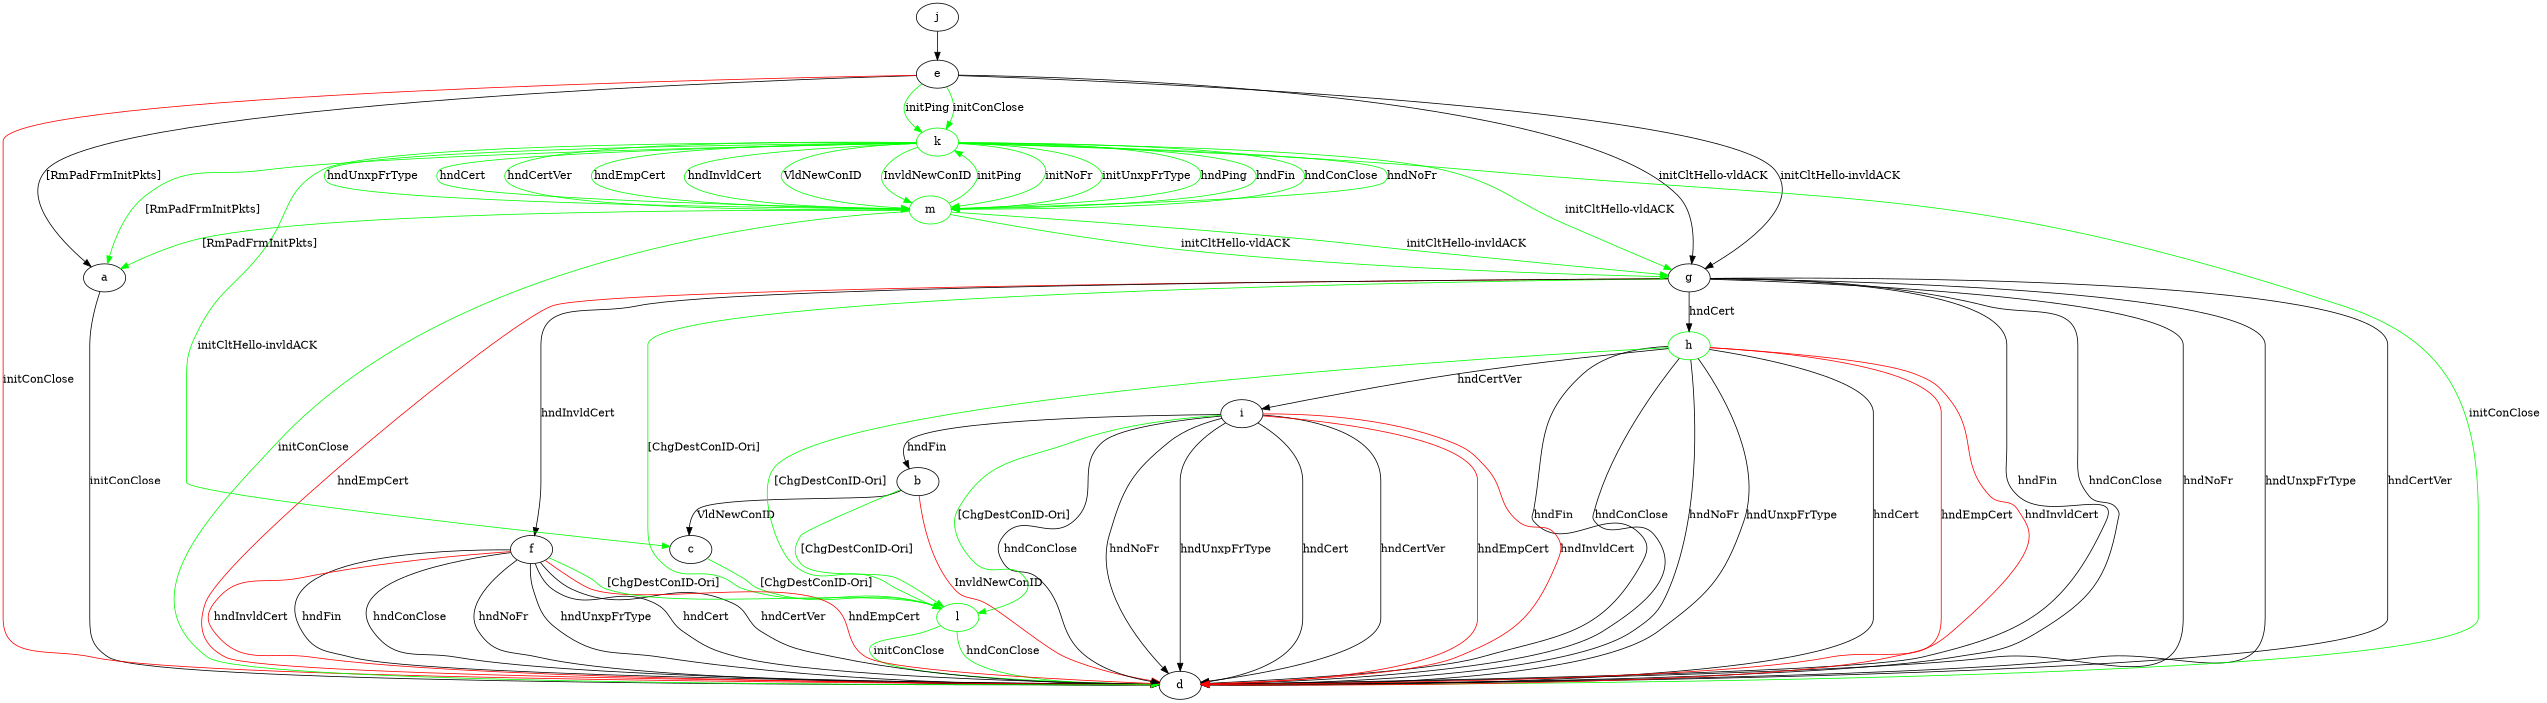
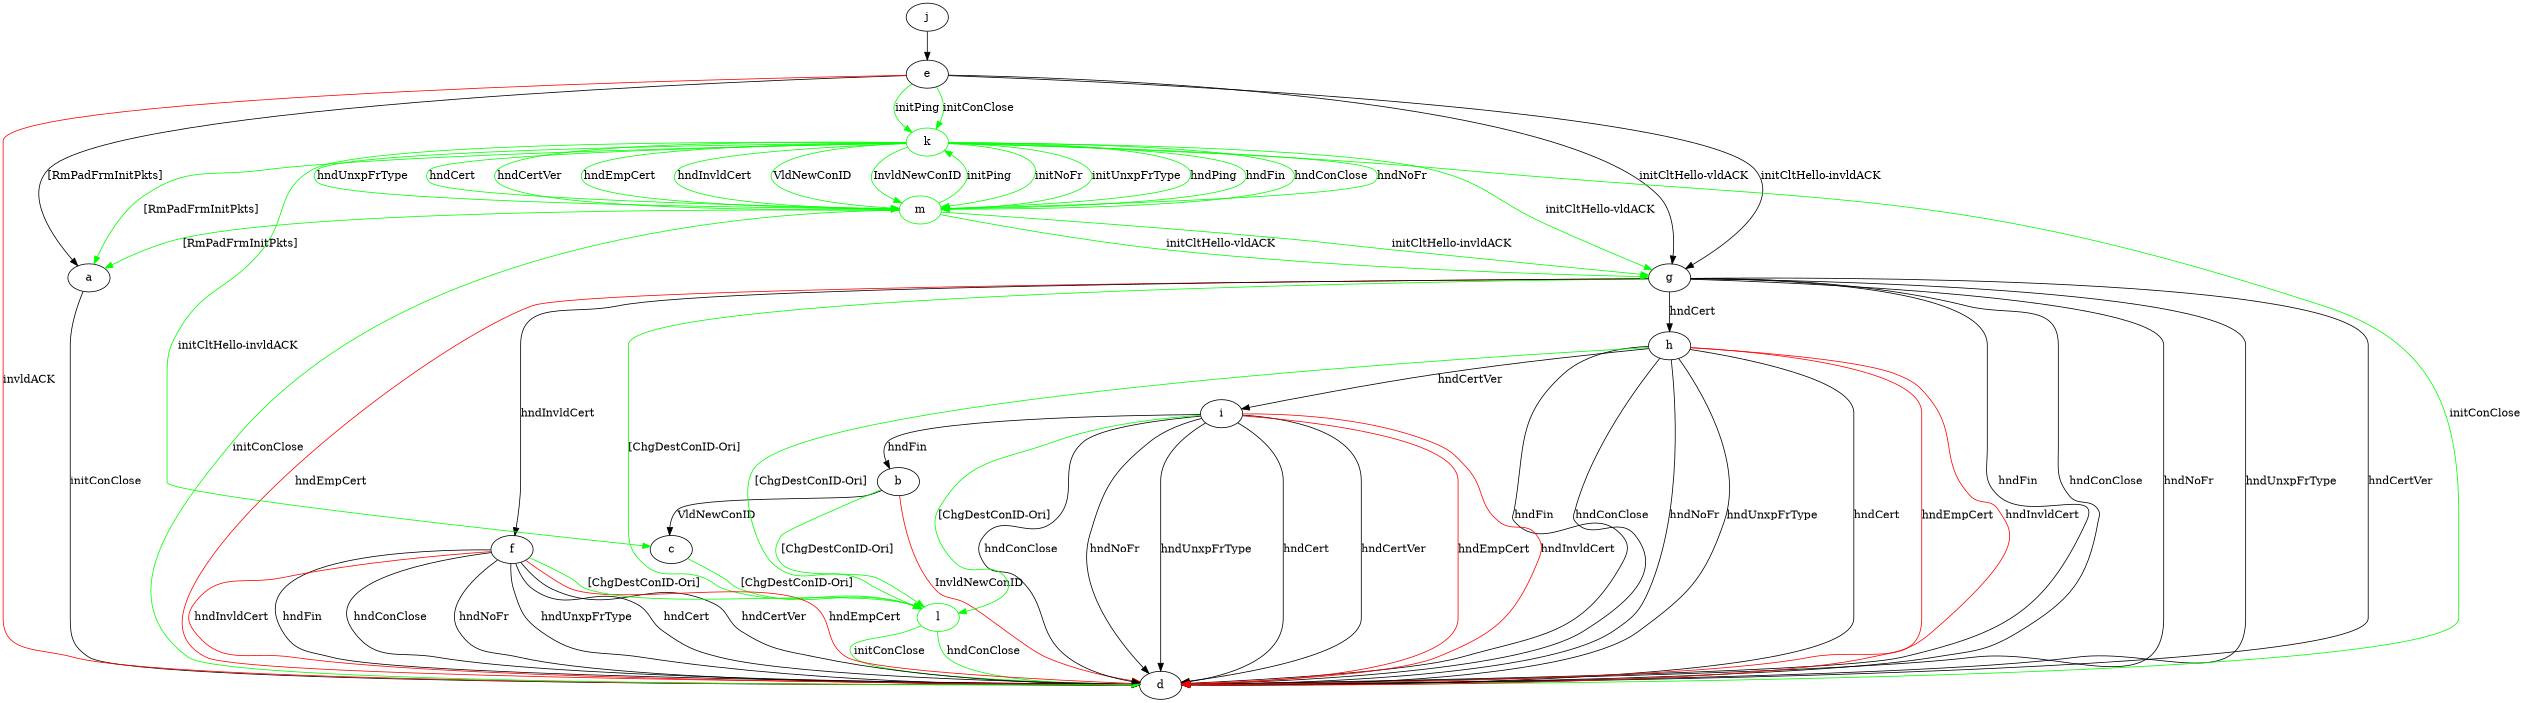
(1689, 346) -> (1670, 346)
(41, 380) -> (31, 380)
